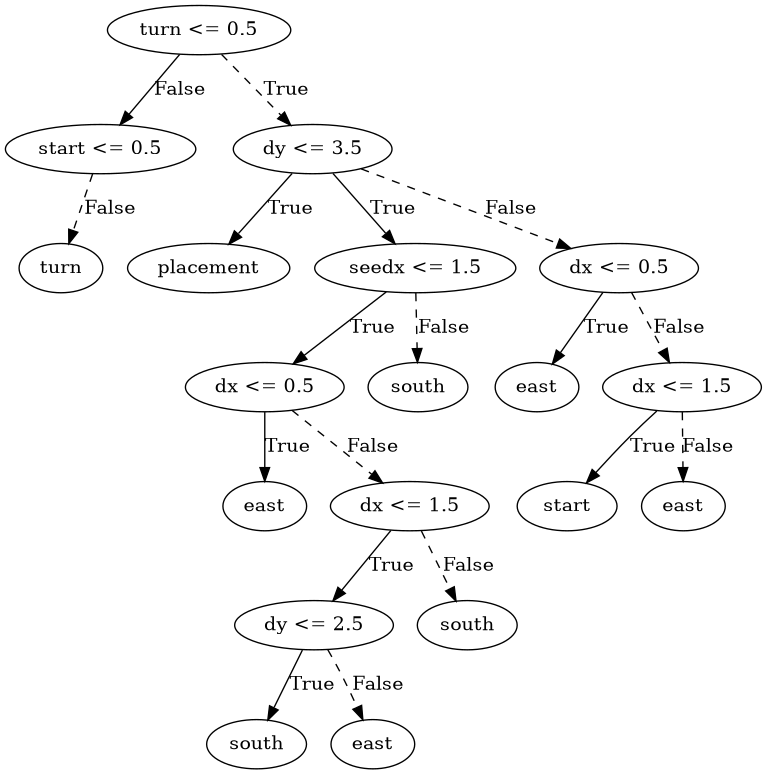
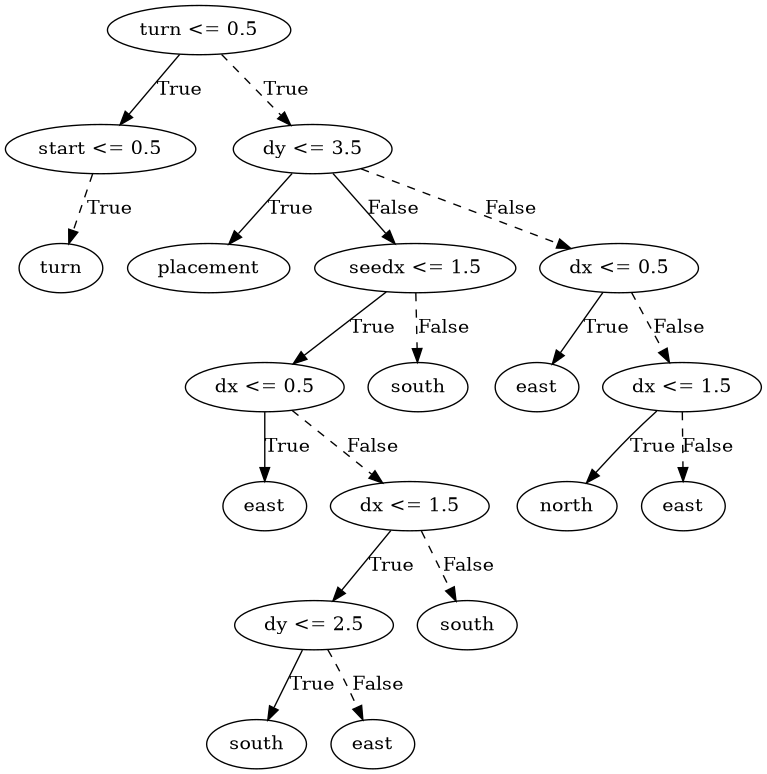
(180, 90) -> (180, 90)
(110, 209) -> (110, 209)
(393, 209) -> (393, 209)
(567, 506) -> (567, 506)
